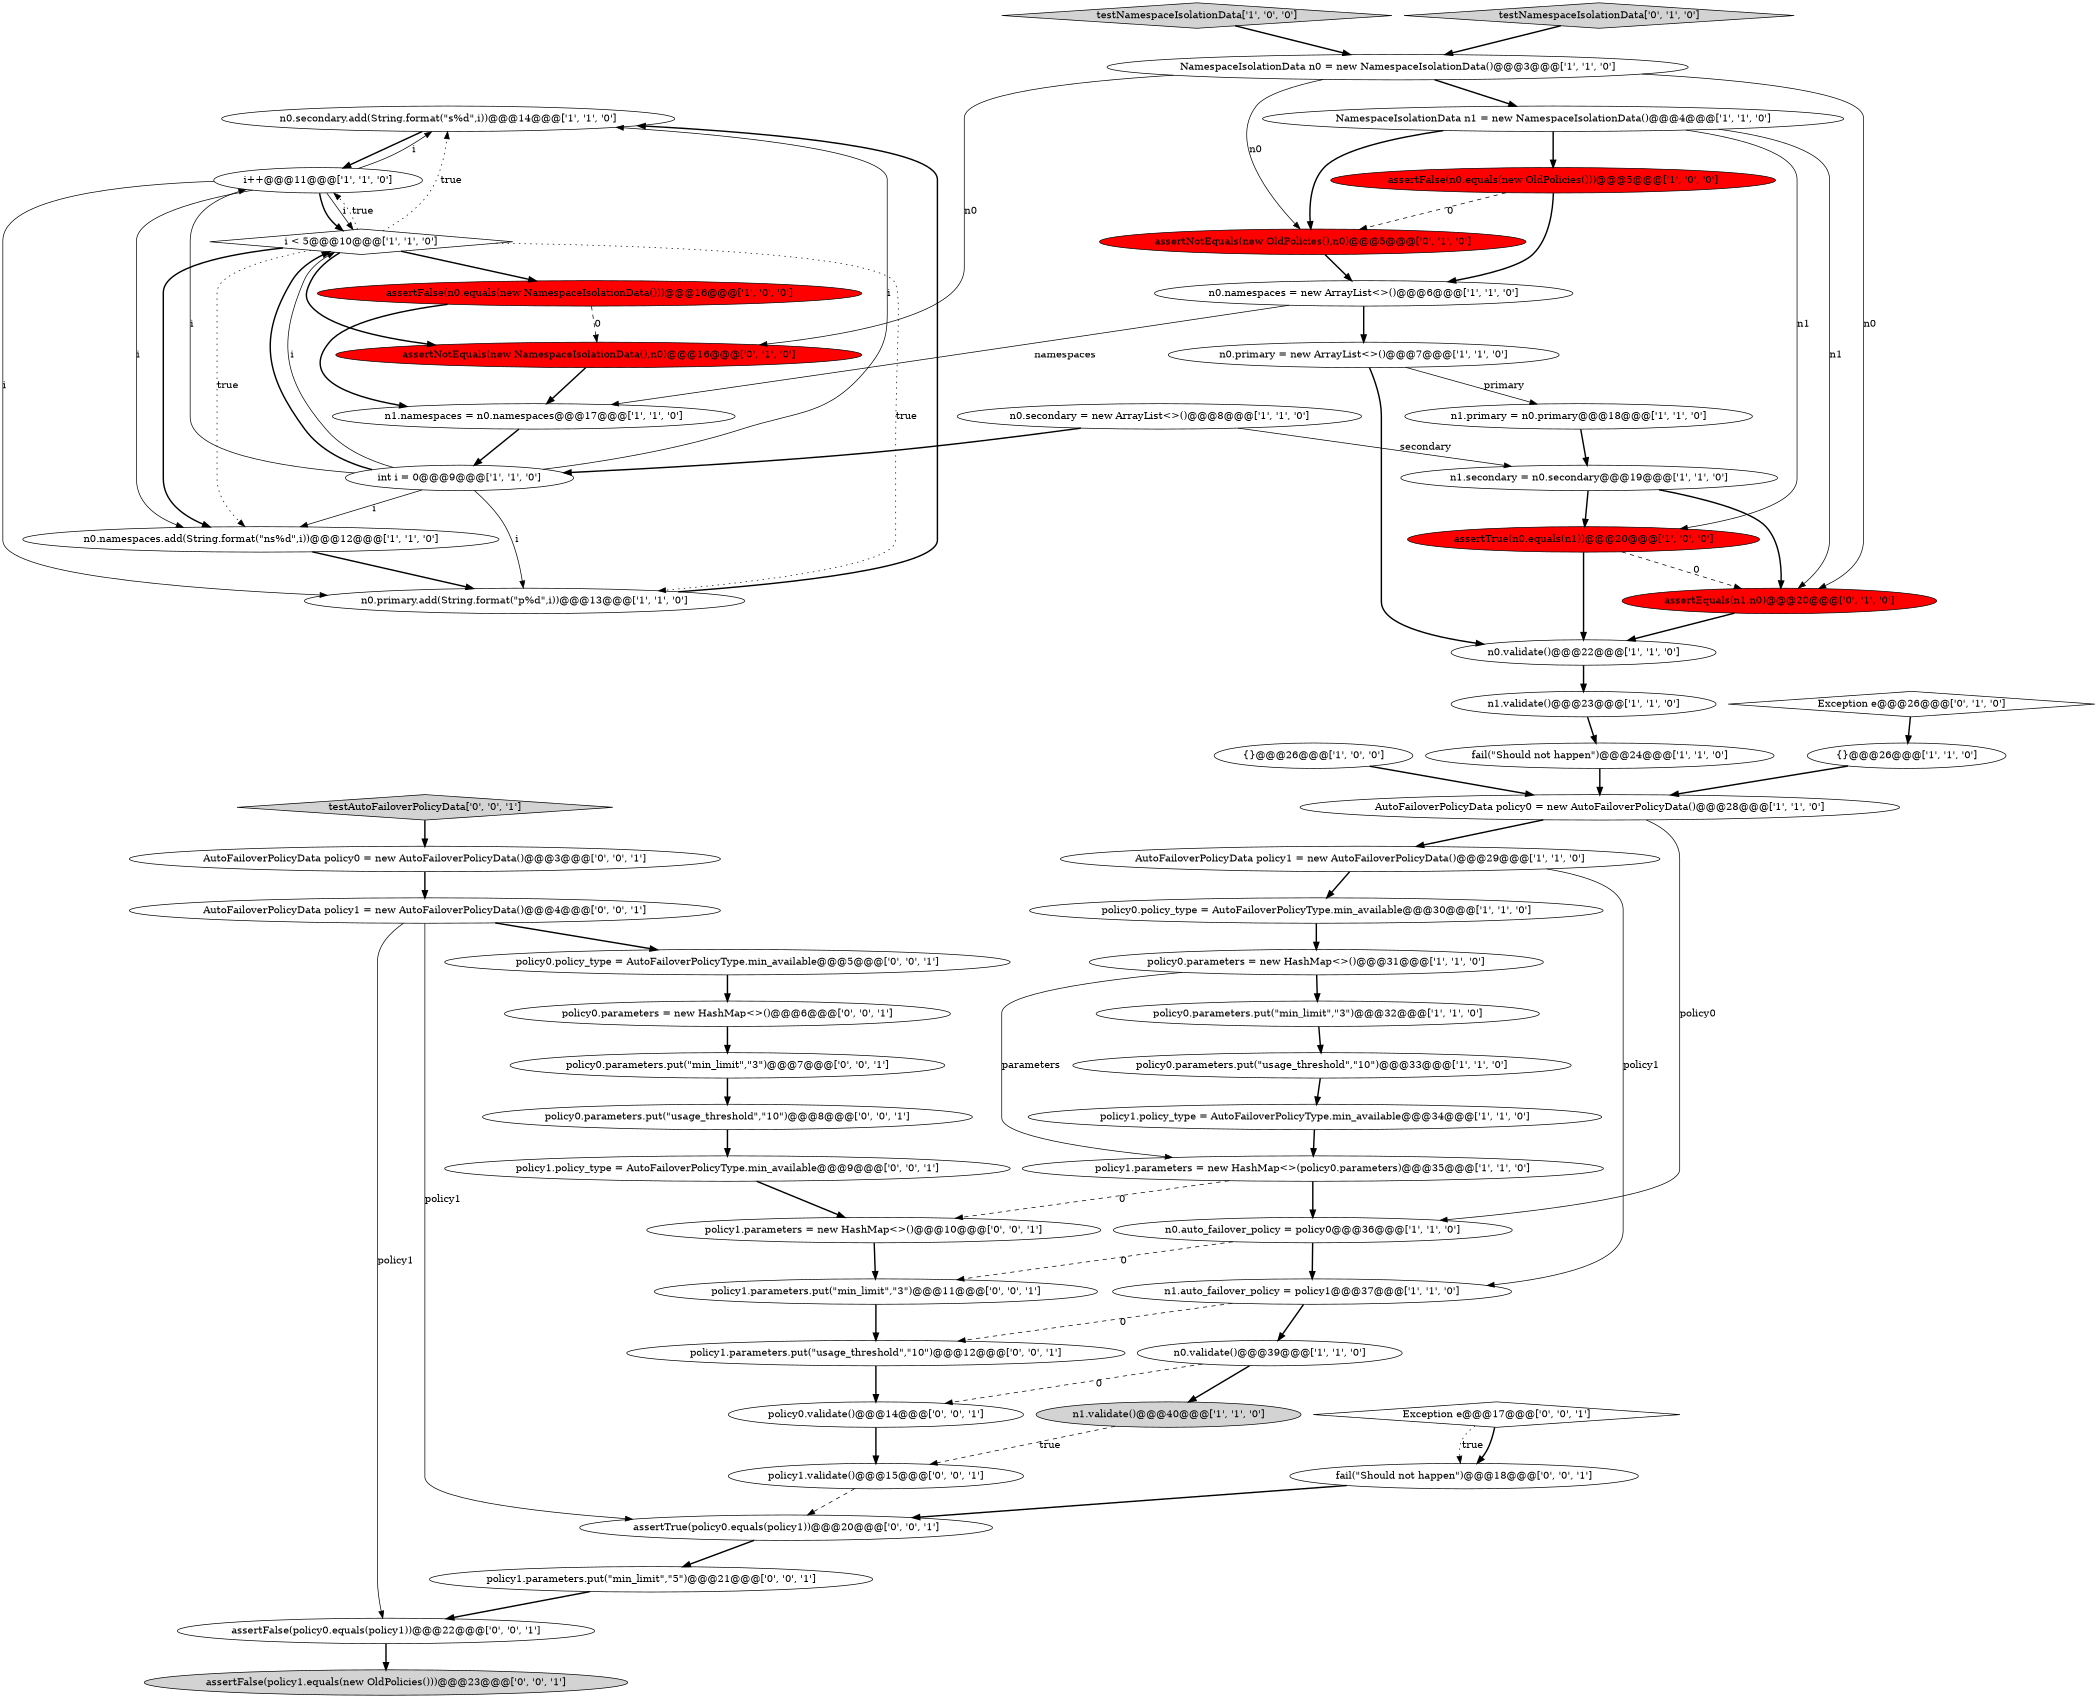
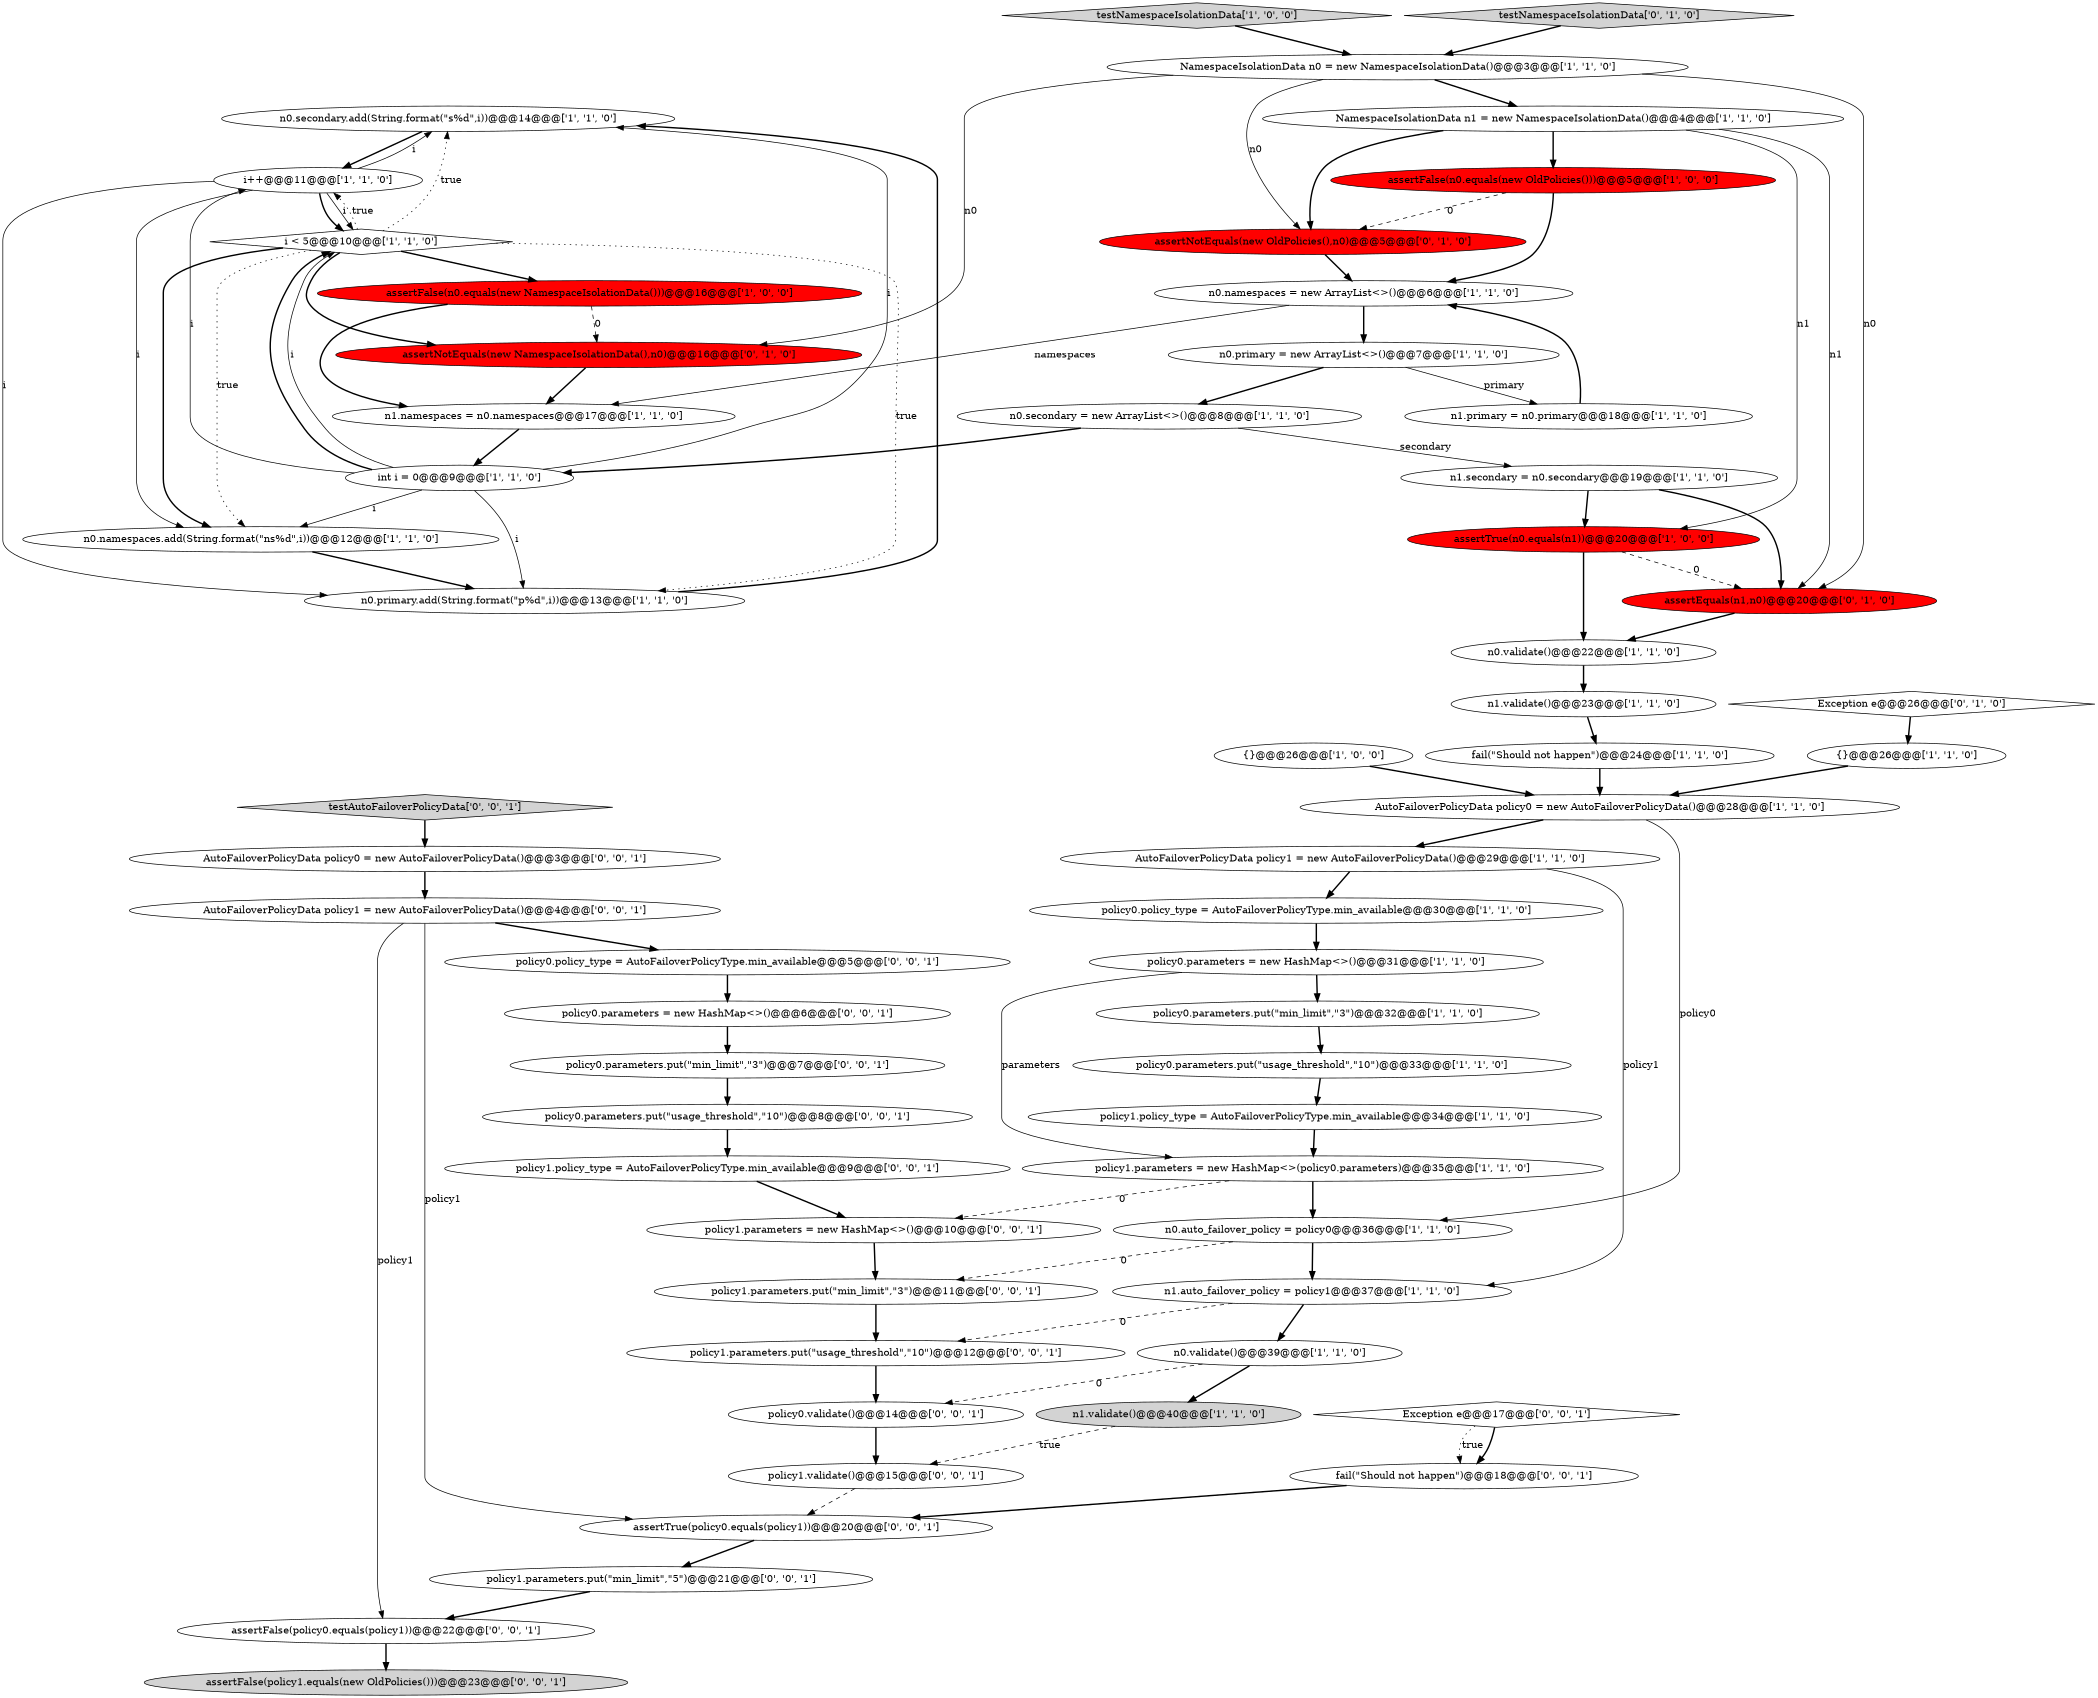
(1583, 444) -> (1544, 329)
(1381, 538) -> (1265, 385)
